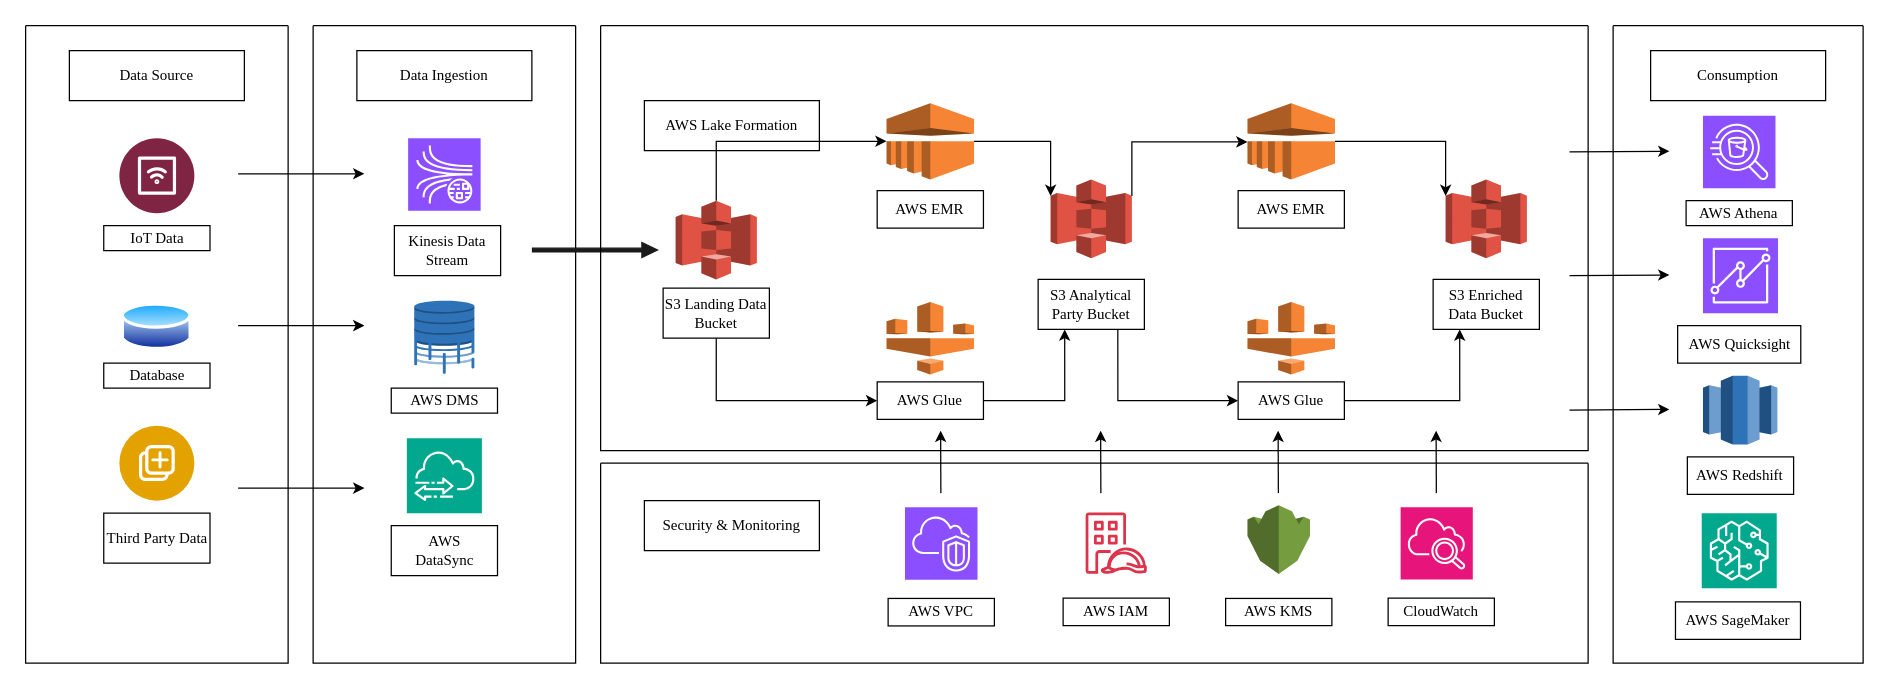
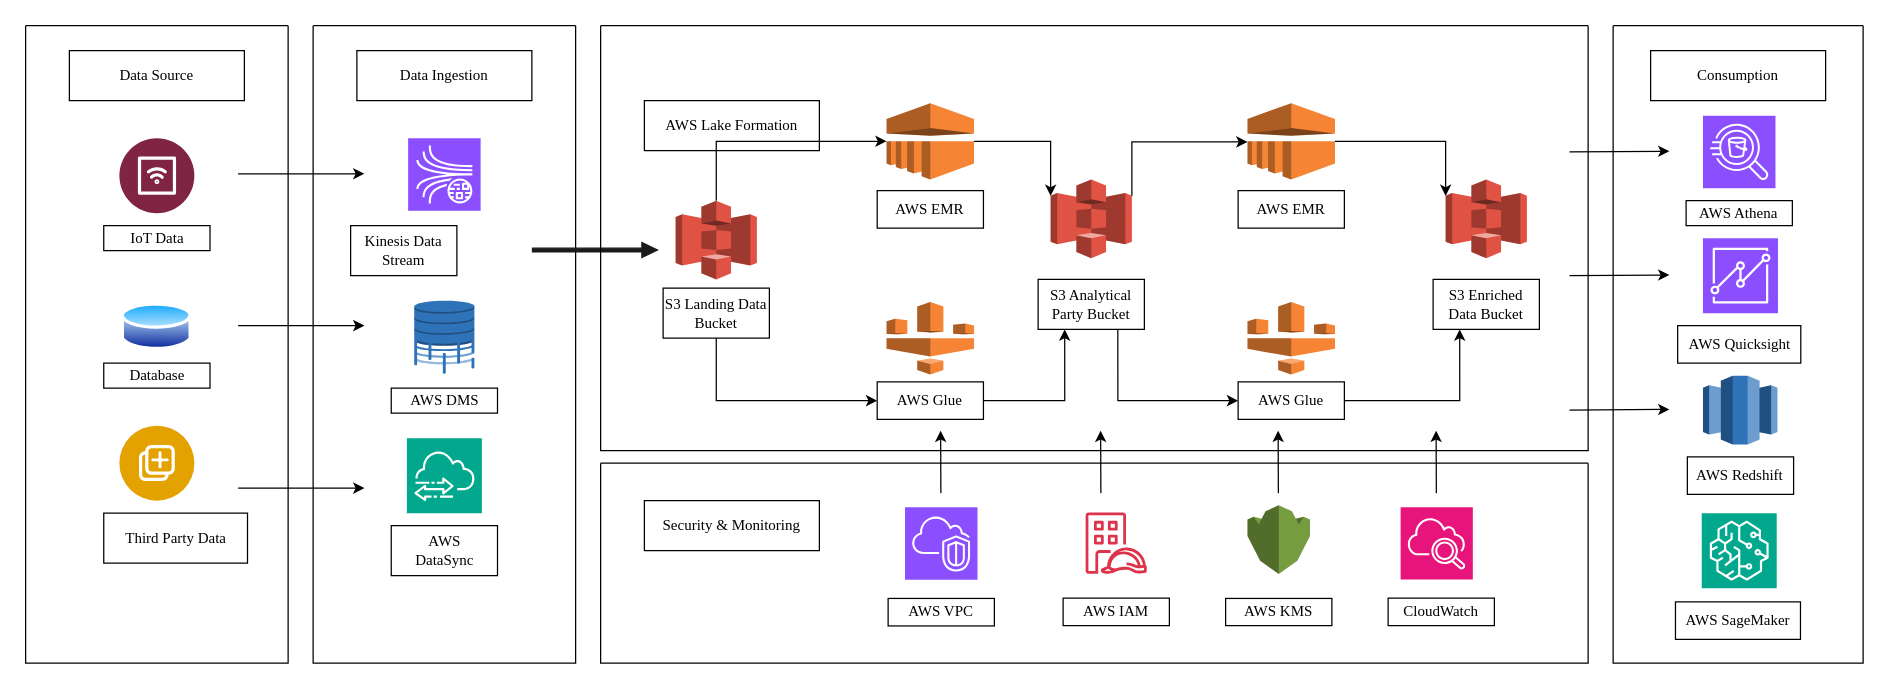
(448, 251) -> (404, 251)
(157, 538) -> (176, 538)
